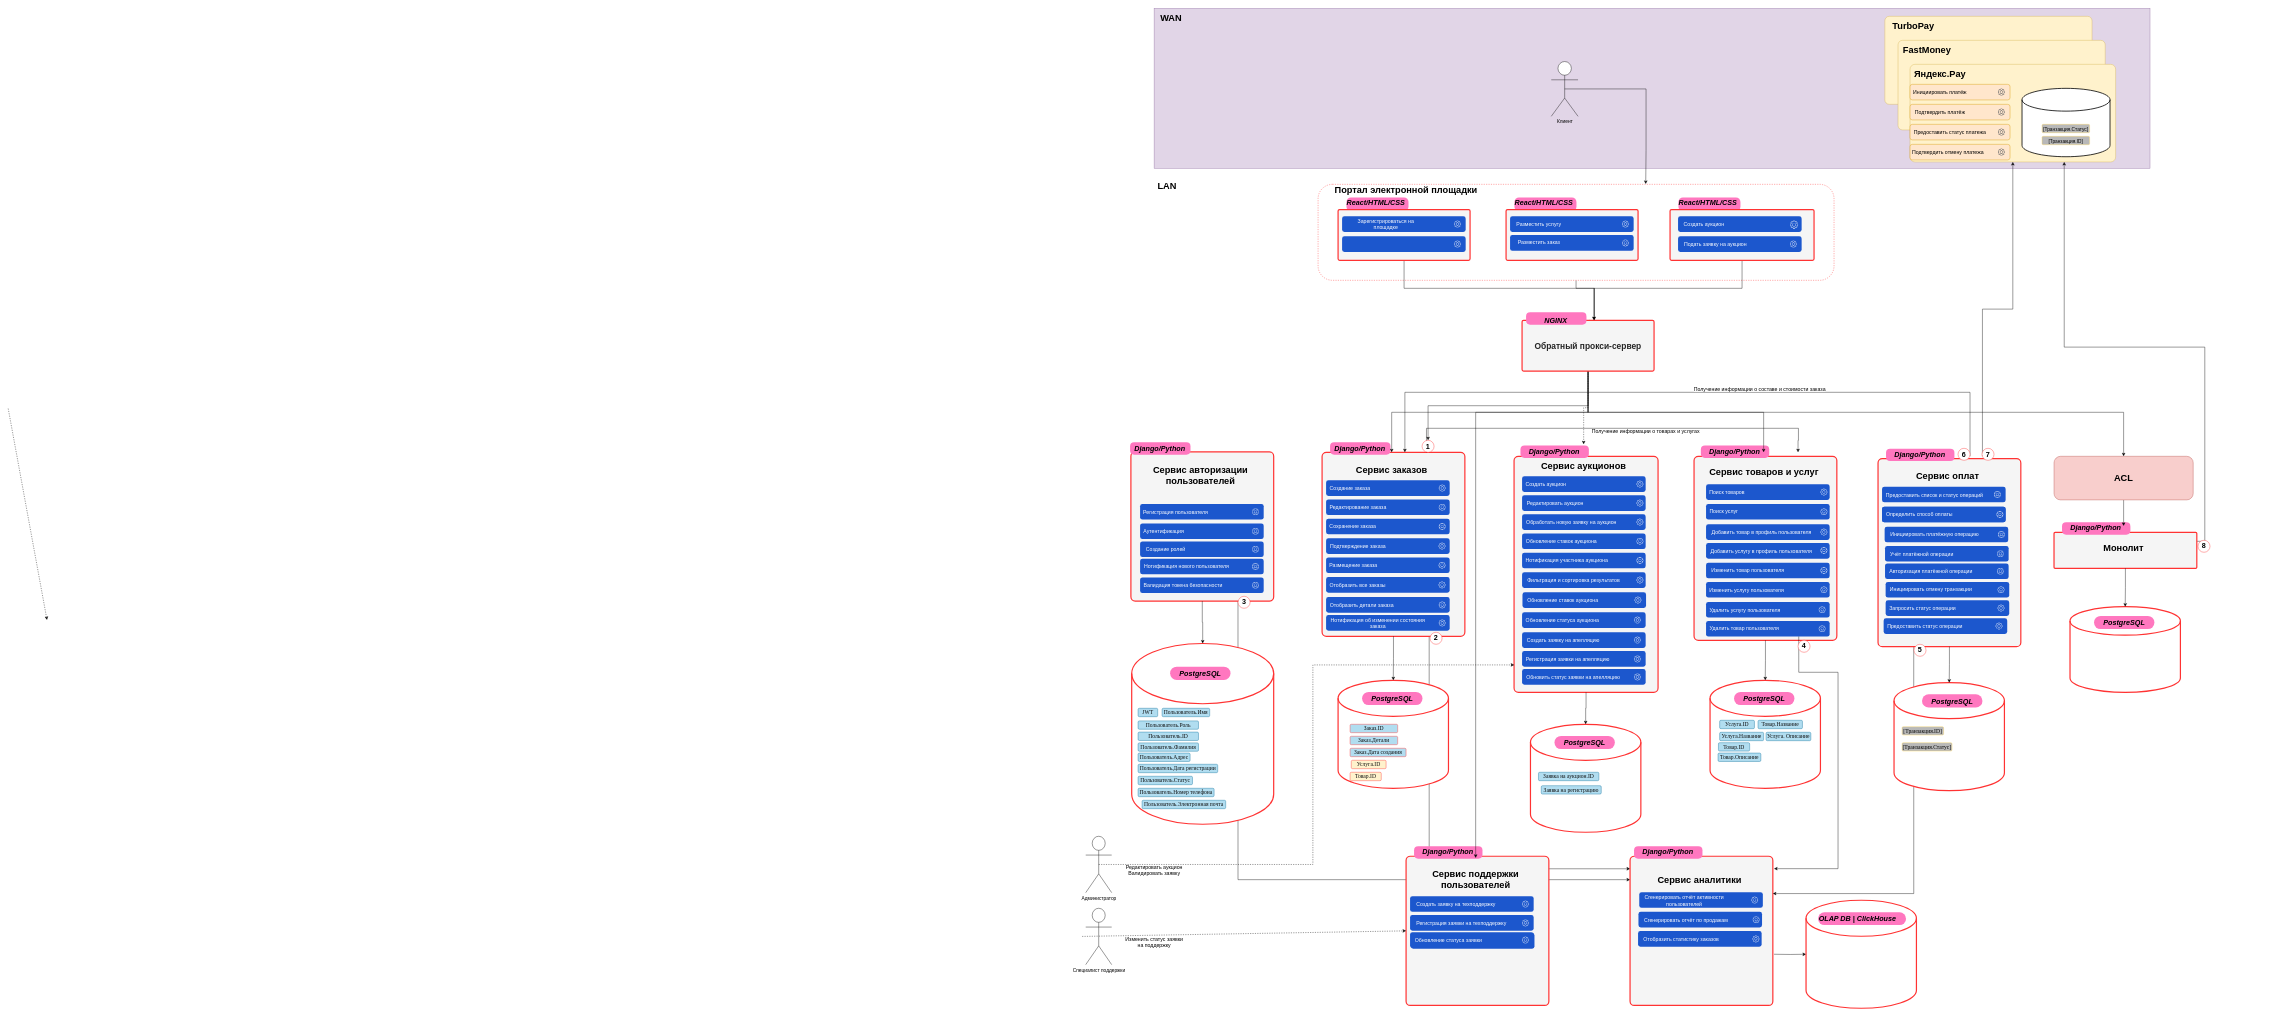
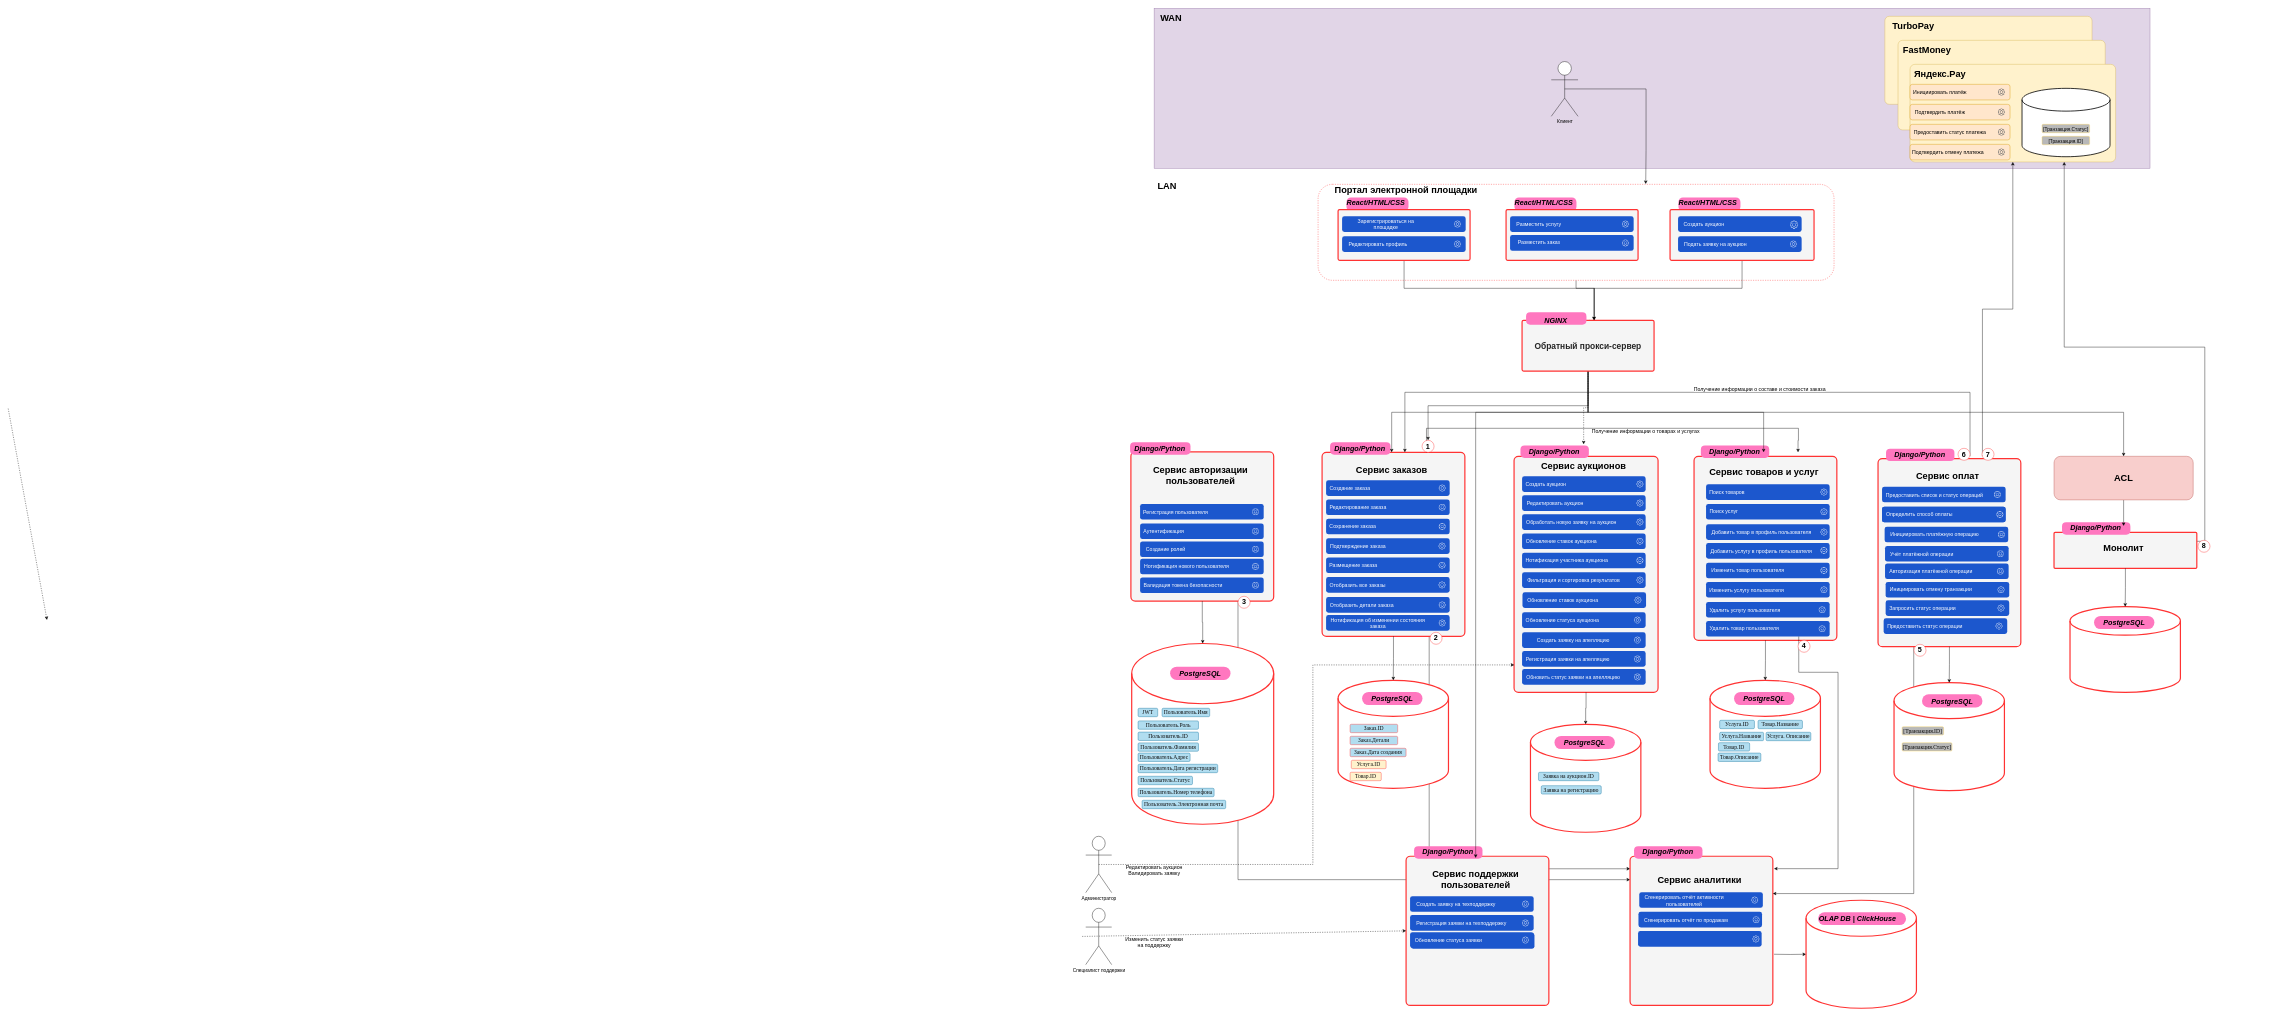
none -> (1378, 244)
(1564, 640) -> (1574, 640)
(1681, 939) -> none
